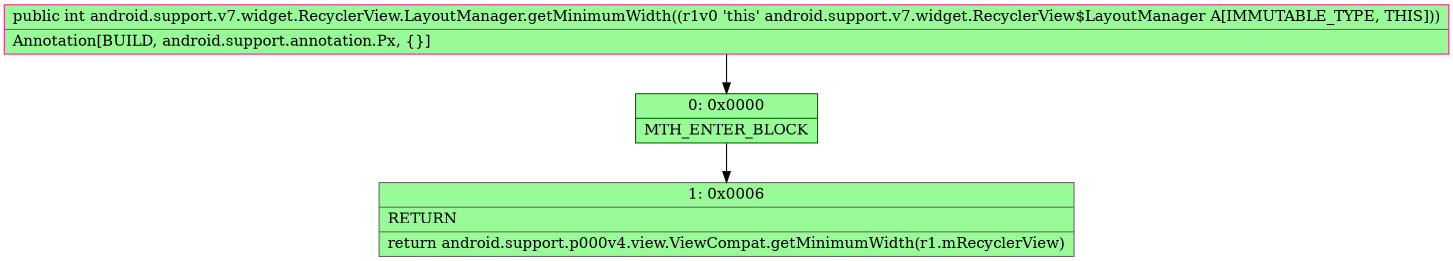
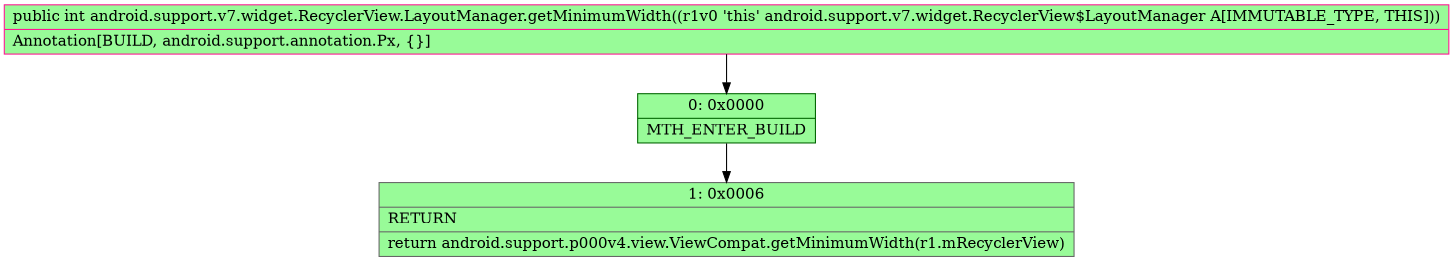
(727, 130) -> (727, 130)
